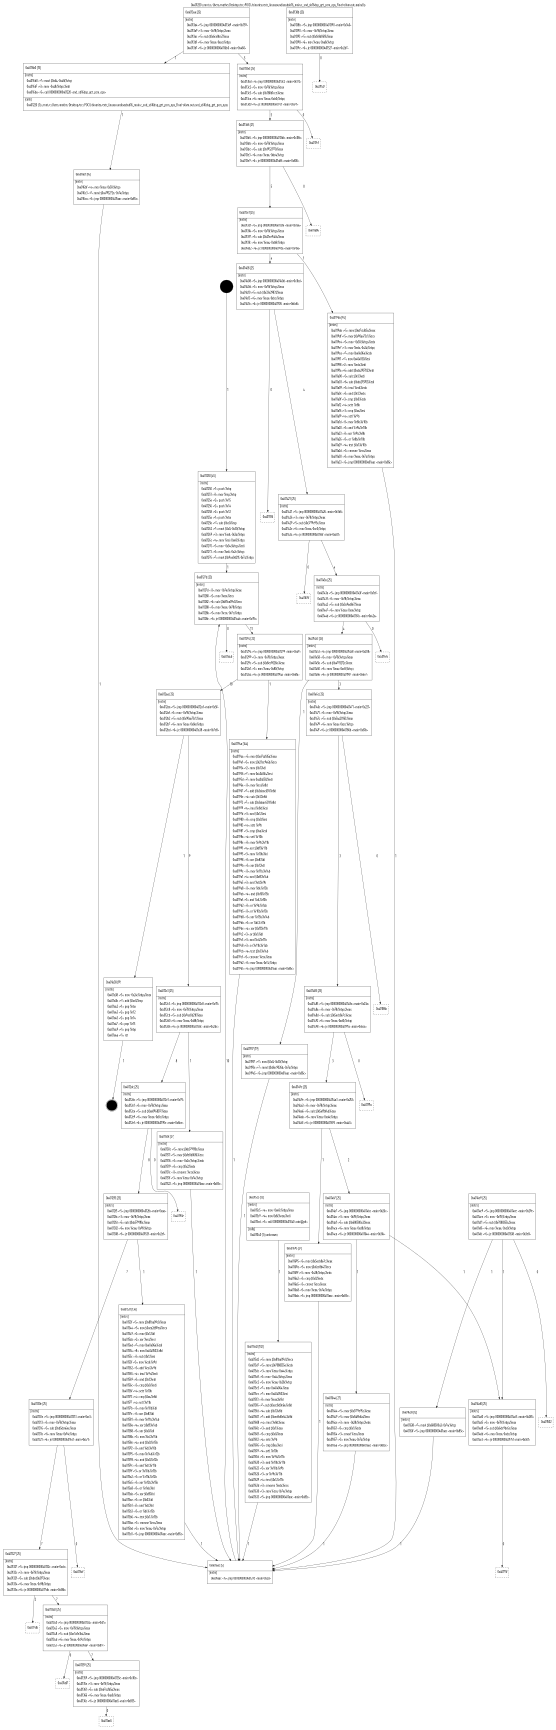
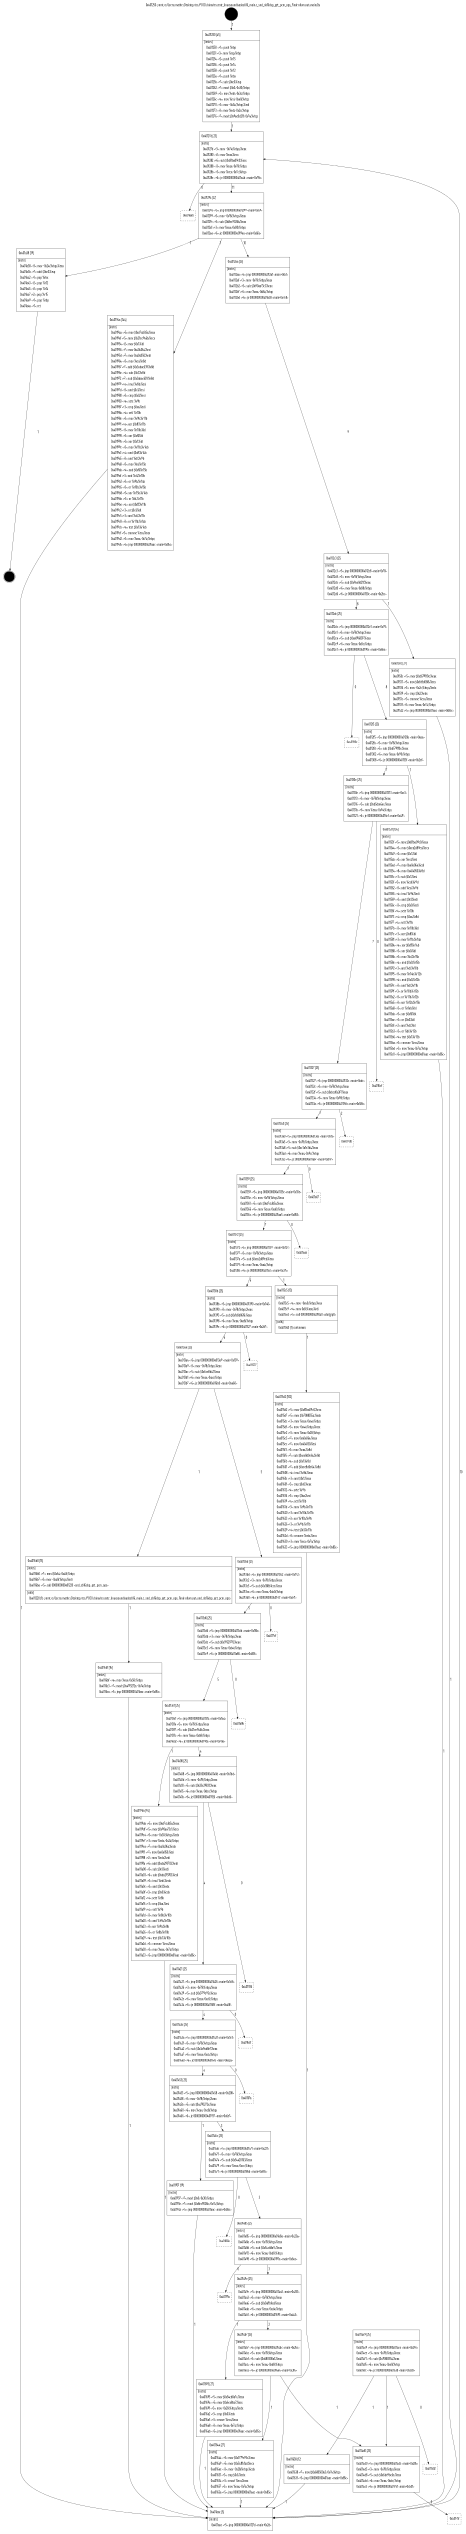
(159, 856) -> (134, 261)
none -> (259, 1253)
none -> (223, 1337)
